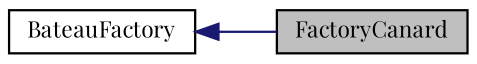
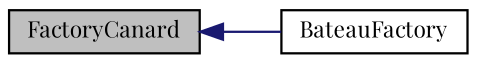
(248, 32) -> (252, 32)
